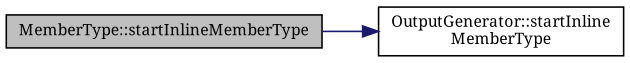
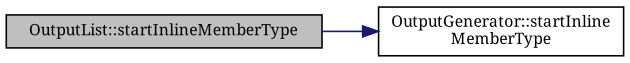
(164, 31) -> (164, 31)
